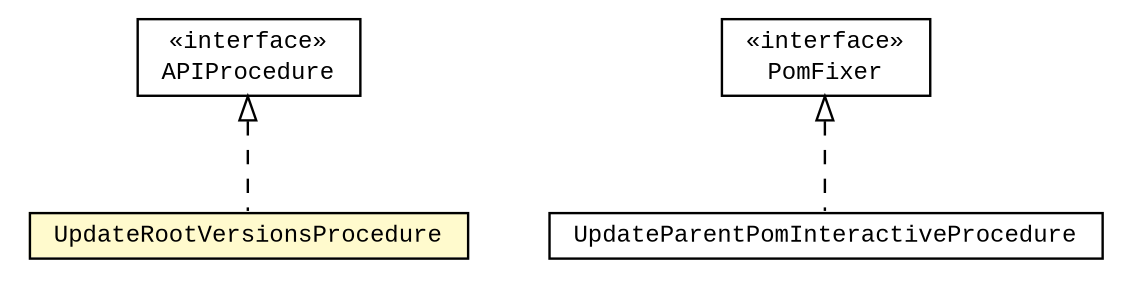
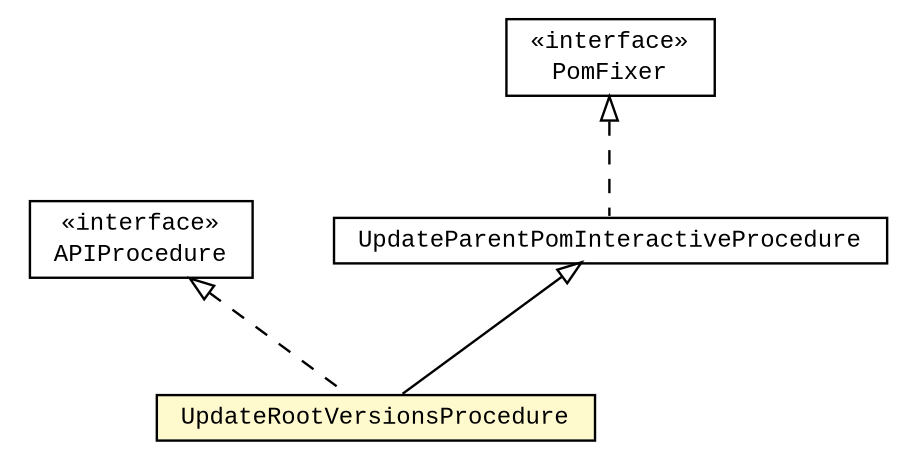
none -> (482, 335)
